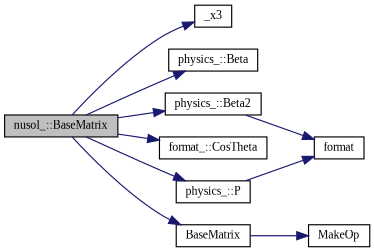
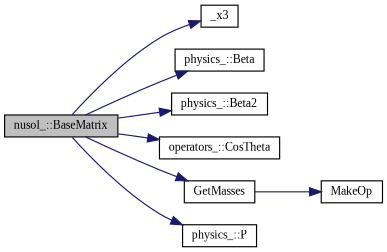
(213, 148) -> (220, 148)
(339, 148) -> none
(213, 236) -> (220, 192)
